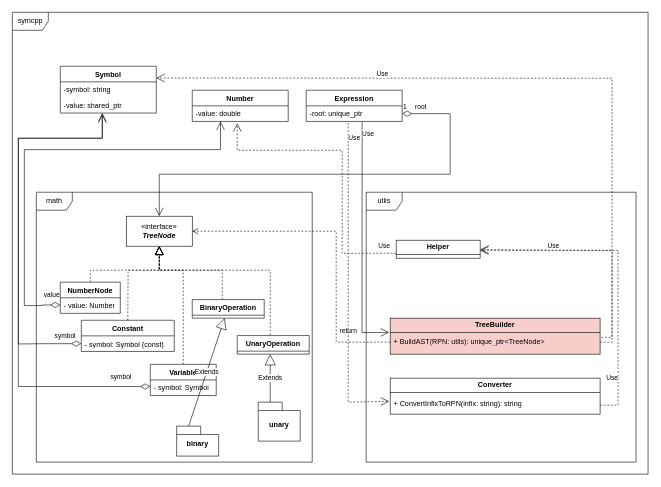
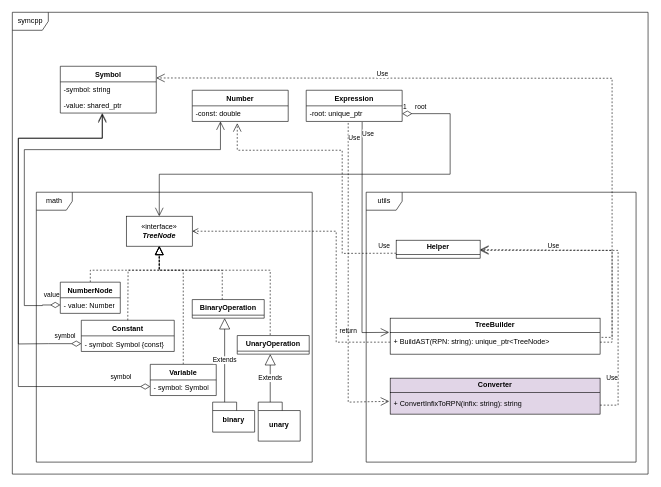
(221, 114) -> (222, 114)
(495, 336) -> (495, 336)
(473, 342) -> (476, 342)
(495, 396) -> (495, 396)
(198, 441) -> (234, 417)
